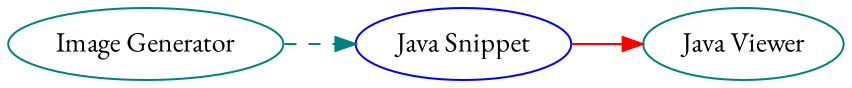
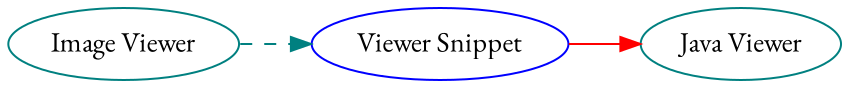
(146, 44) -> (124, 44)
(463, 44) -> (440, 44)
